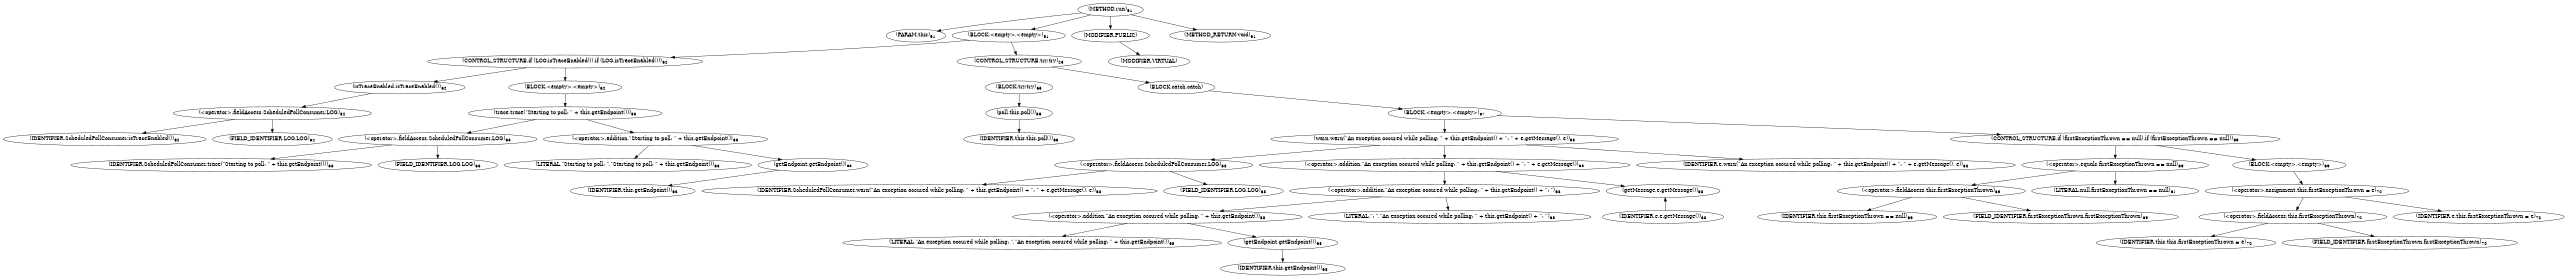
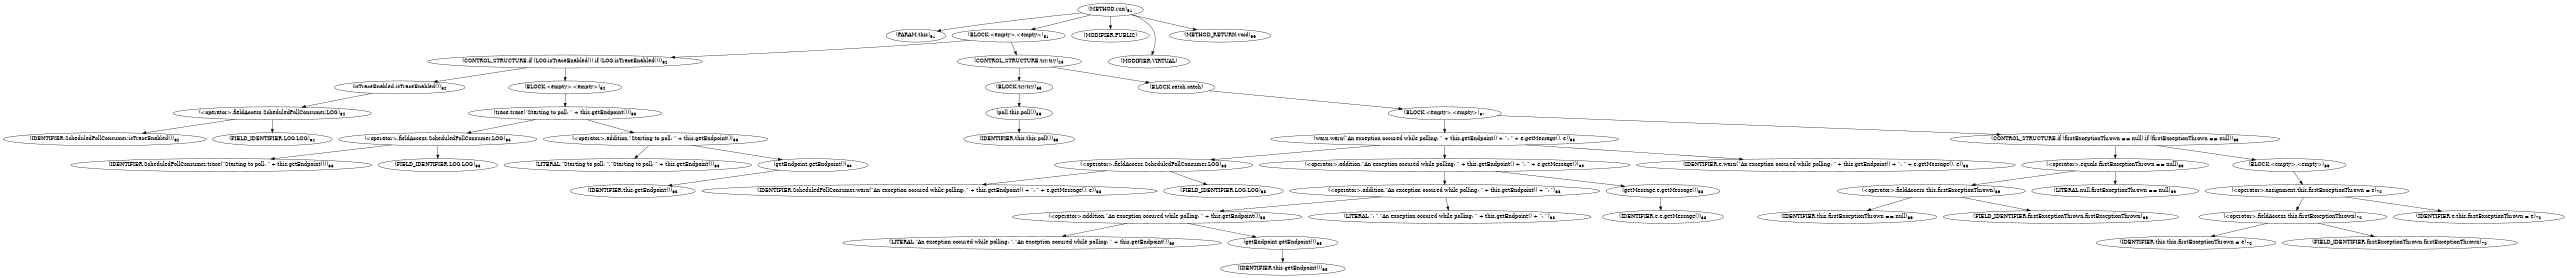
(1253, 35) -> (1253, 35)
(1128, 48) -> (1152, 28)
none -> (1019, 73)
(2174, 190) -> (2174, 190)
(1665, 206) -> (1661, 202)
